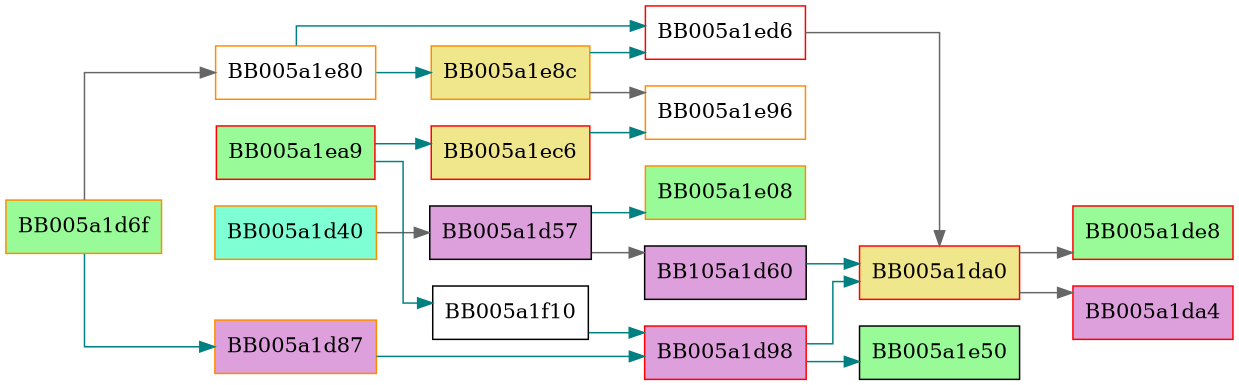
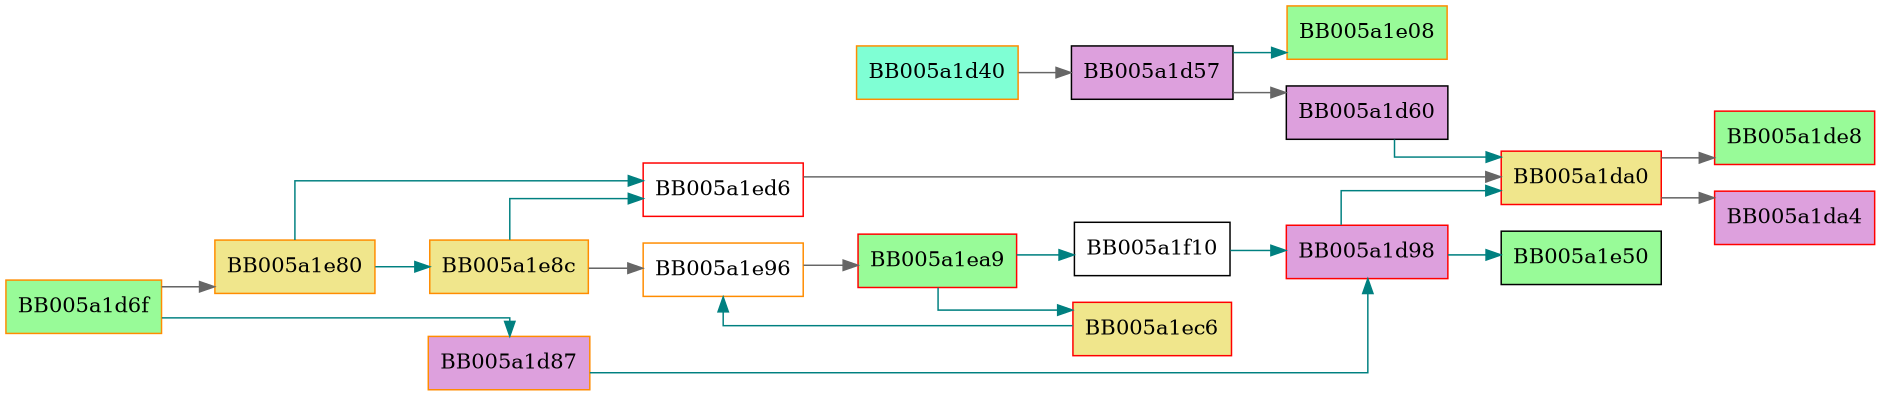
(296, 73) -> (295, 267)
none -> (823, 265)
(725, 273) -> (1367, 113)
